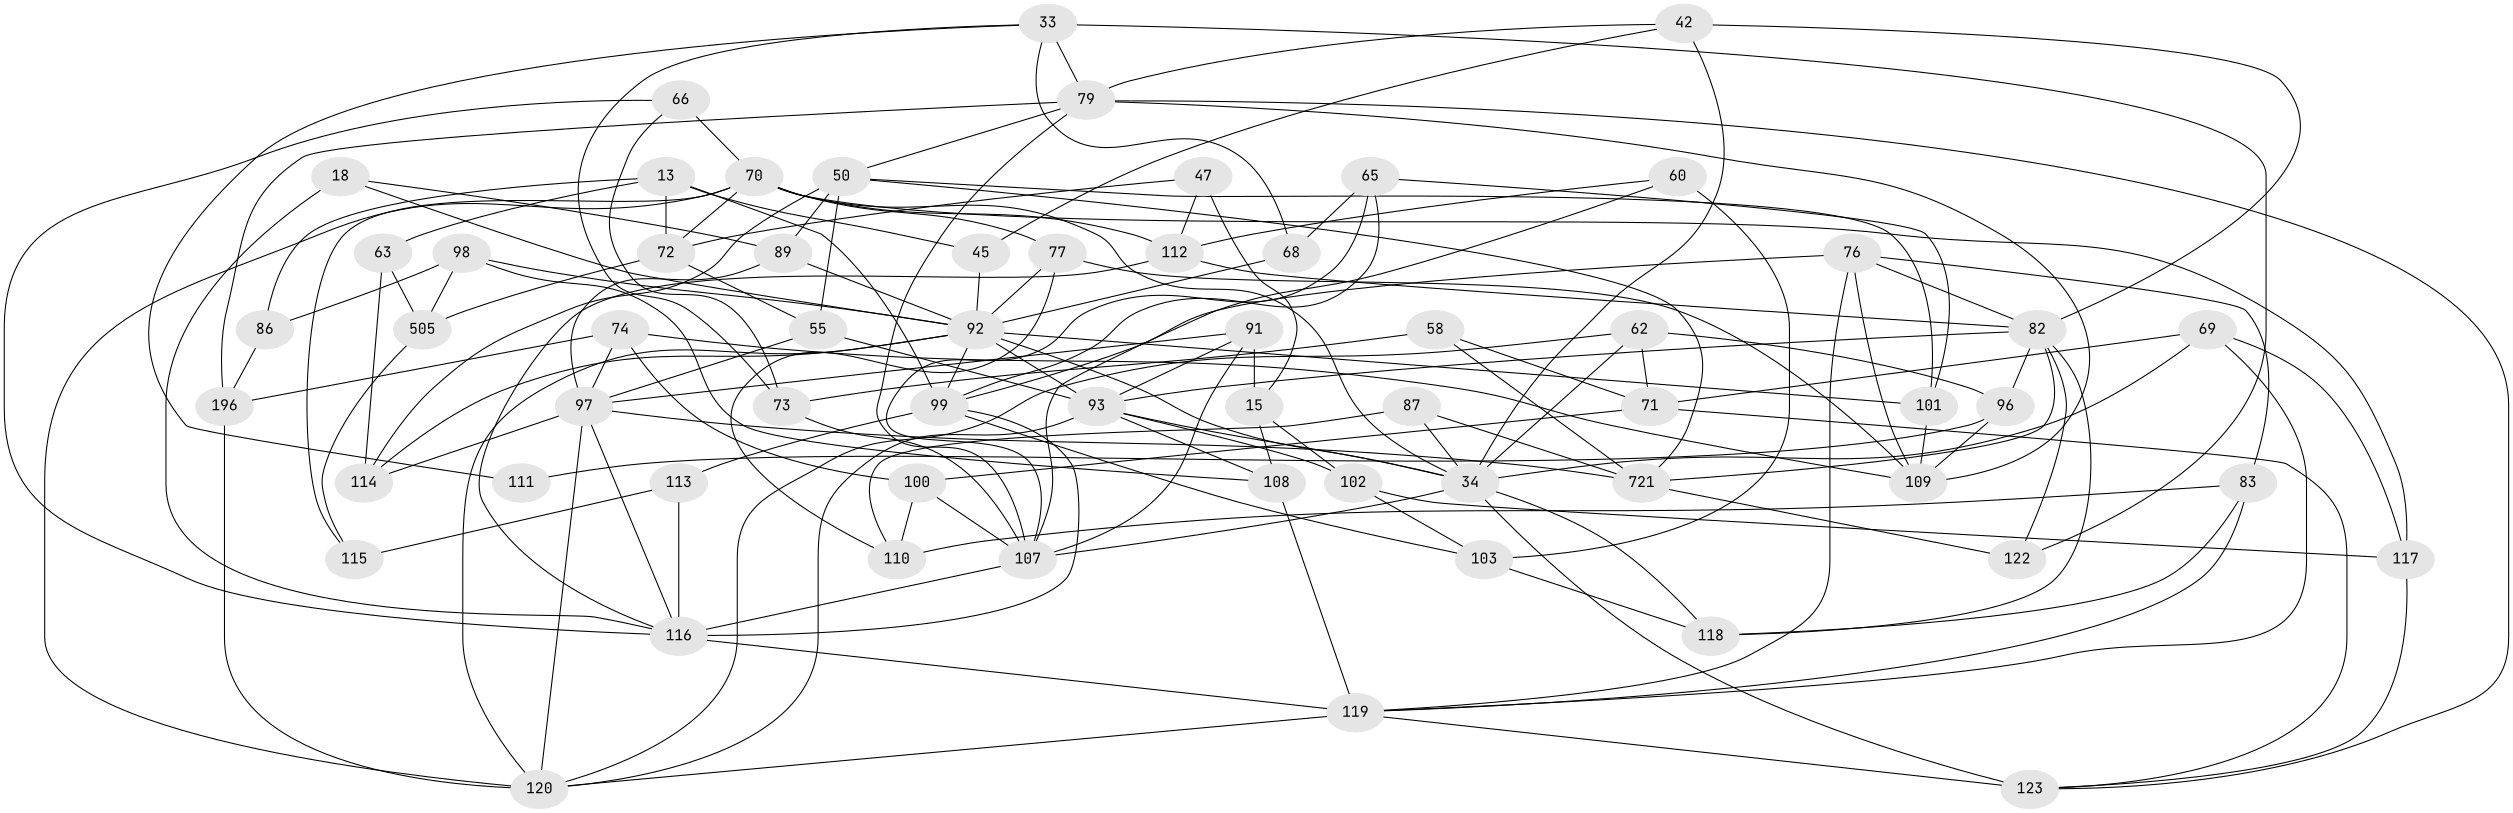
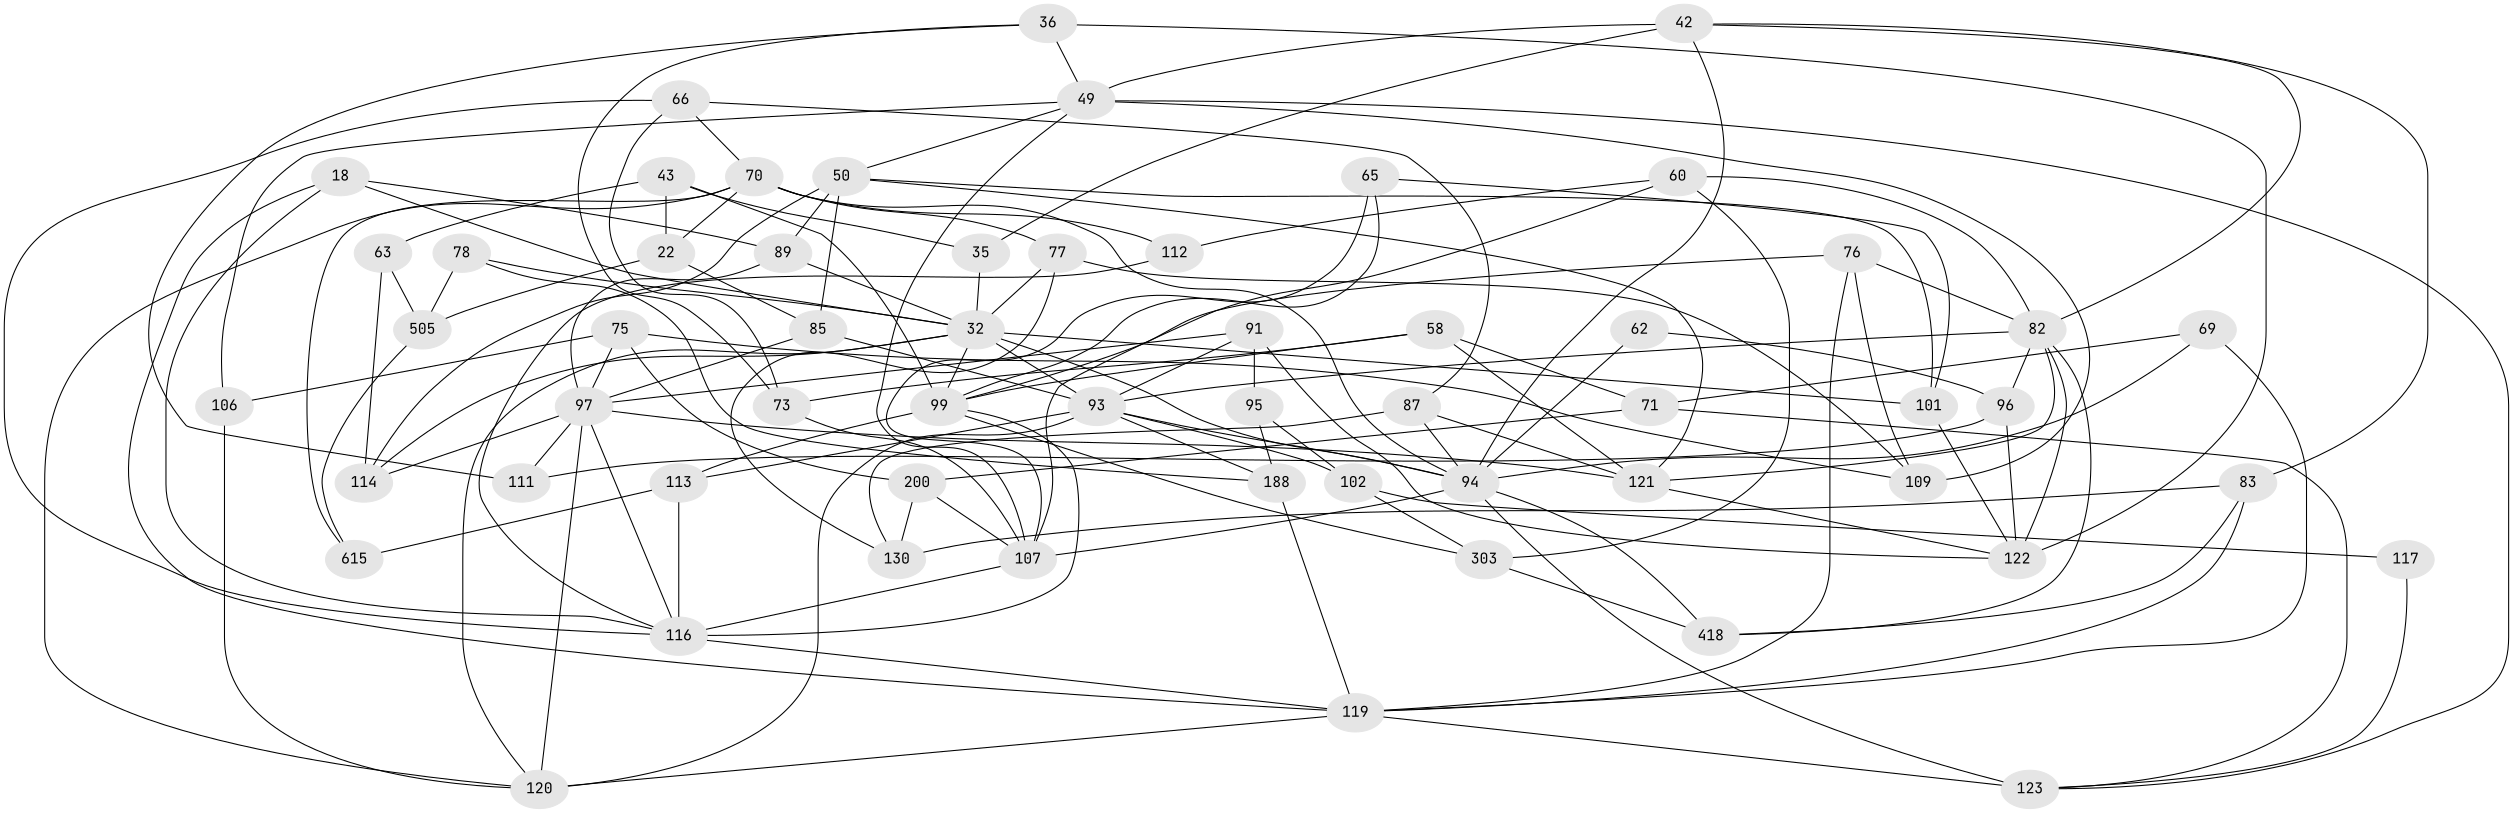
(1048, 23) -> (1048, 23)
(1086, 100) -> (1086, 100)
none -> (1202, 132)
(666, 177) -> (666, 177)
(1203, 177) -> none
(1670, 223) -> none
(462, 253) -> (462, 253)
(666, 253) -> (666, 253)
(981, 253) -> (981, 253)
(1292, 253) -> none
(2144, 290) -> (2306, 81)
(1563, 298) -> (1889, 201)
(265, 330) -> none
(620, 330) -> (620, 330)
(818, 330) -> (818, 330)
(976, 330) -> (976, 330)
(1645, 368) -> none
none -> (1131, 371)
(1020, 404) -> none
(224, 406) -> (224, 406)
(1254, 406) -> (1254, 406)
(2345, 415) -> none
none -> (553, 445)
none -> (888, 445)
(1924, 445) -> (1973, 483)
(1962, 445) -> (2011, 483)
(917, 483) -> (917, 483)
(1277, 483) -> (1277, 483)
(1470, 483) -> (1470, 483)
(1642, 483) -> (1642, 483)
(1166, 487) -> (1575, 534)
(354, 560) -> (354, 560)
(897, 560) -> (897, 560)
(1484, 560) -> (1484, 560)
(1711, 636) -> (1711, 636)
none -> (509, 644)
